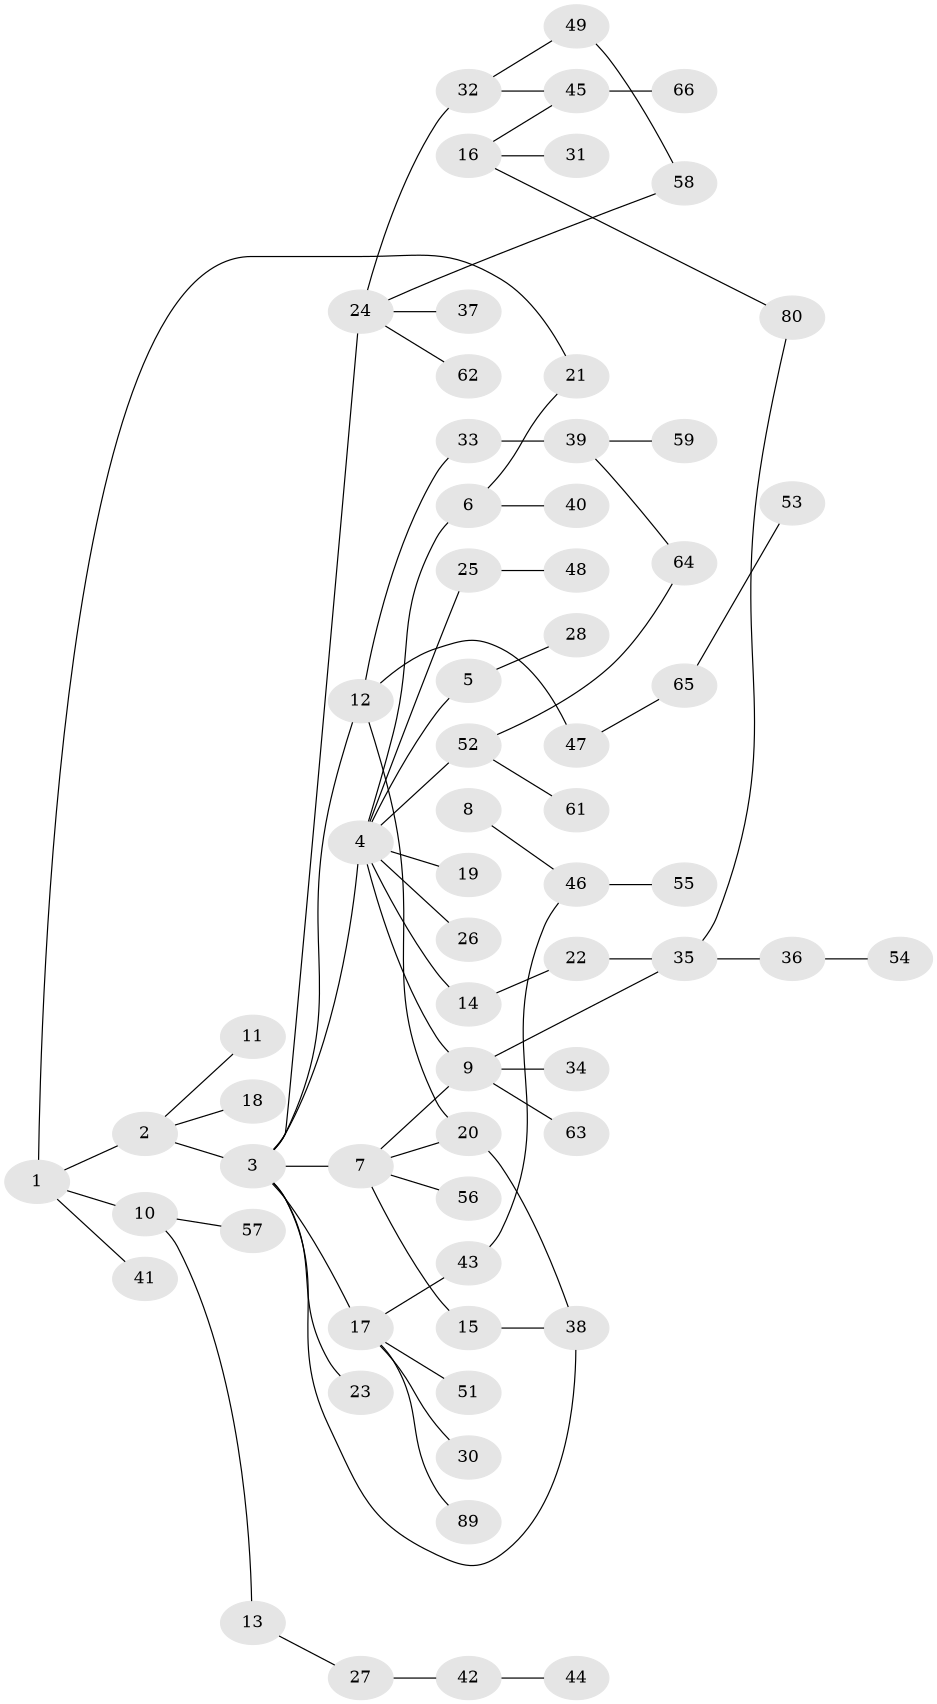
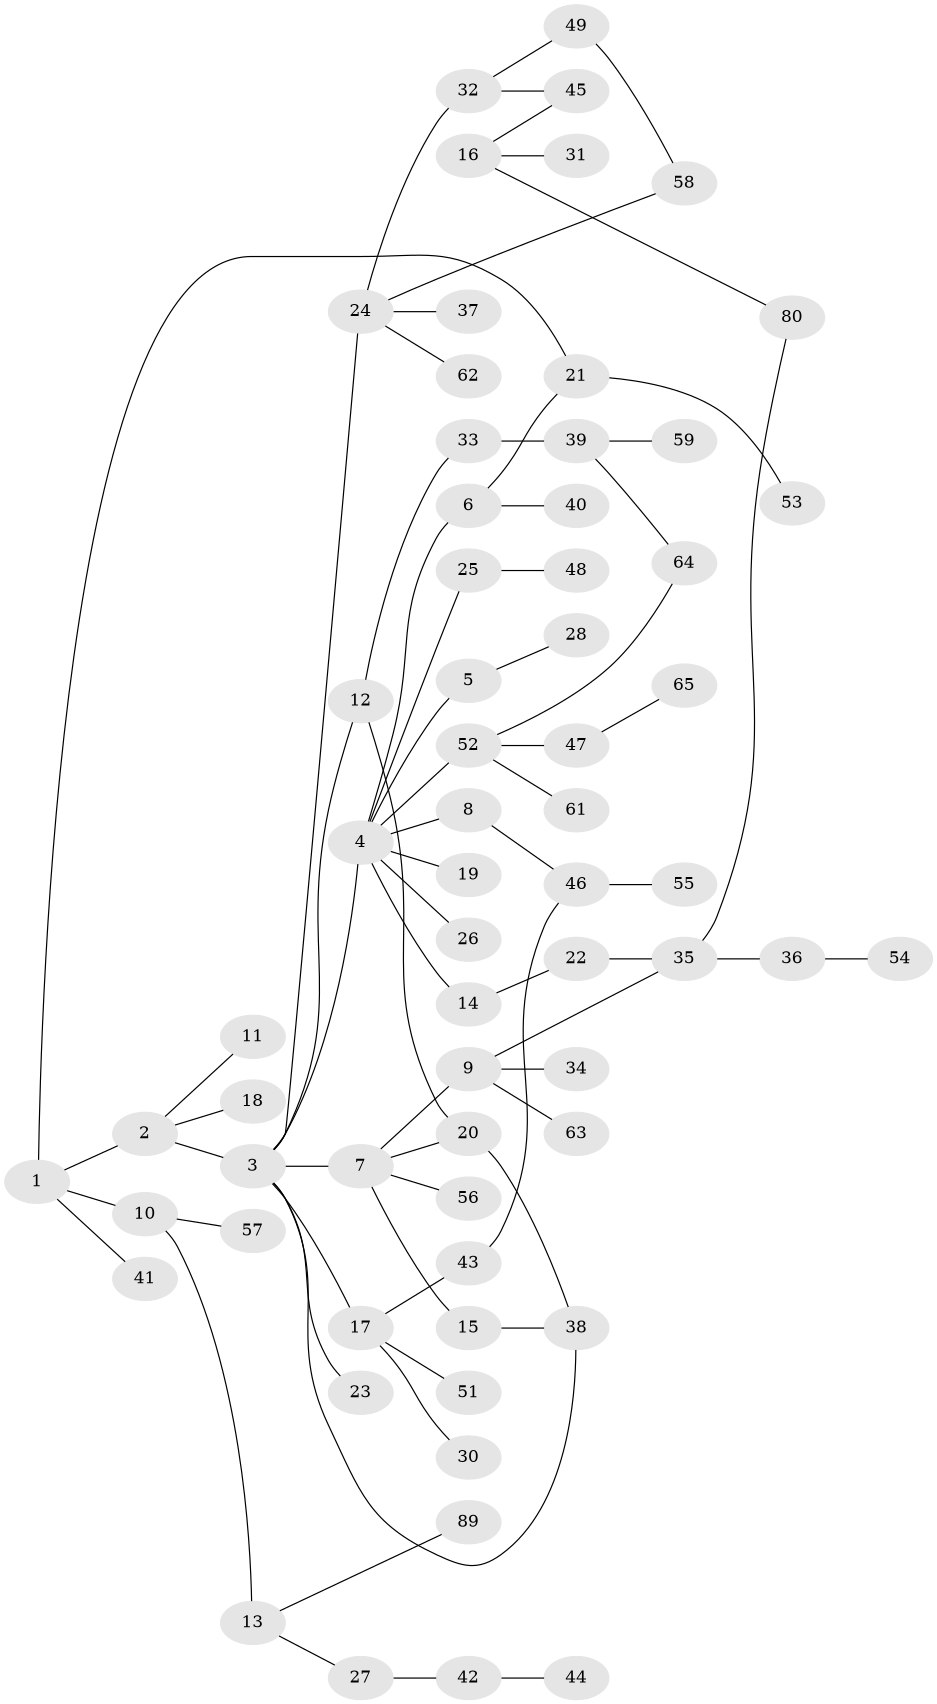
(684, 91) -> none
(738, 595) -> (711, 405)
(486, 643) -> (523, 746)
(395, 953) -> (415, 826)
(415, 1425) -> (361, 1573)
